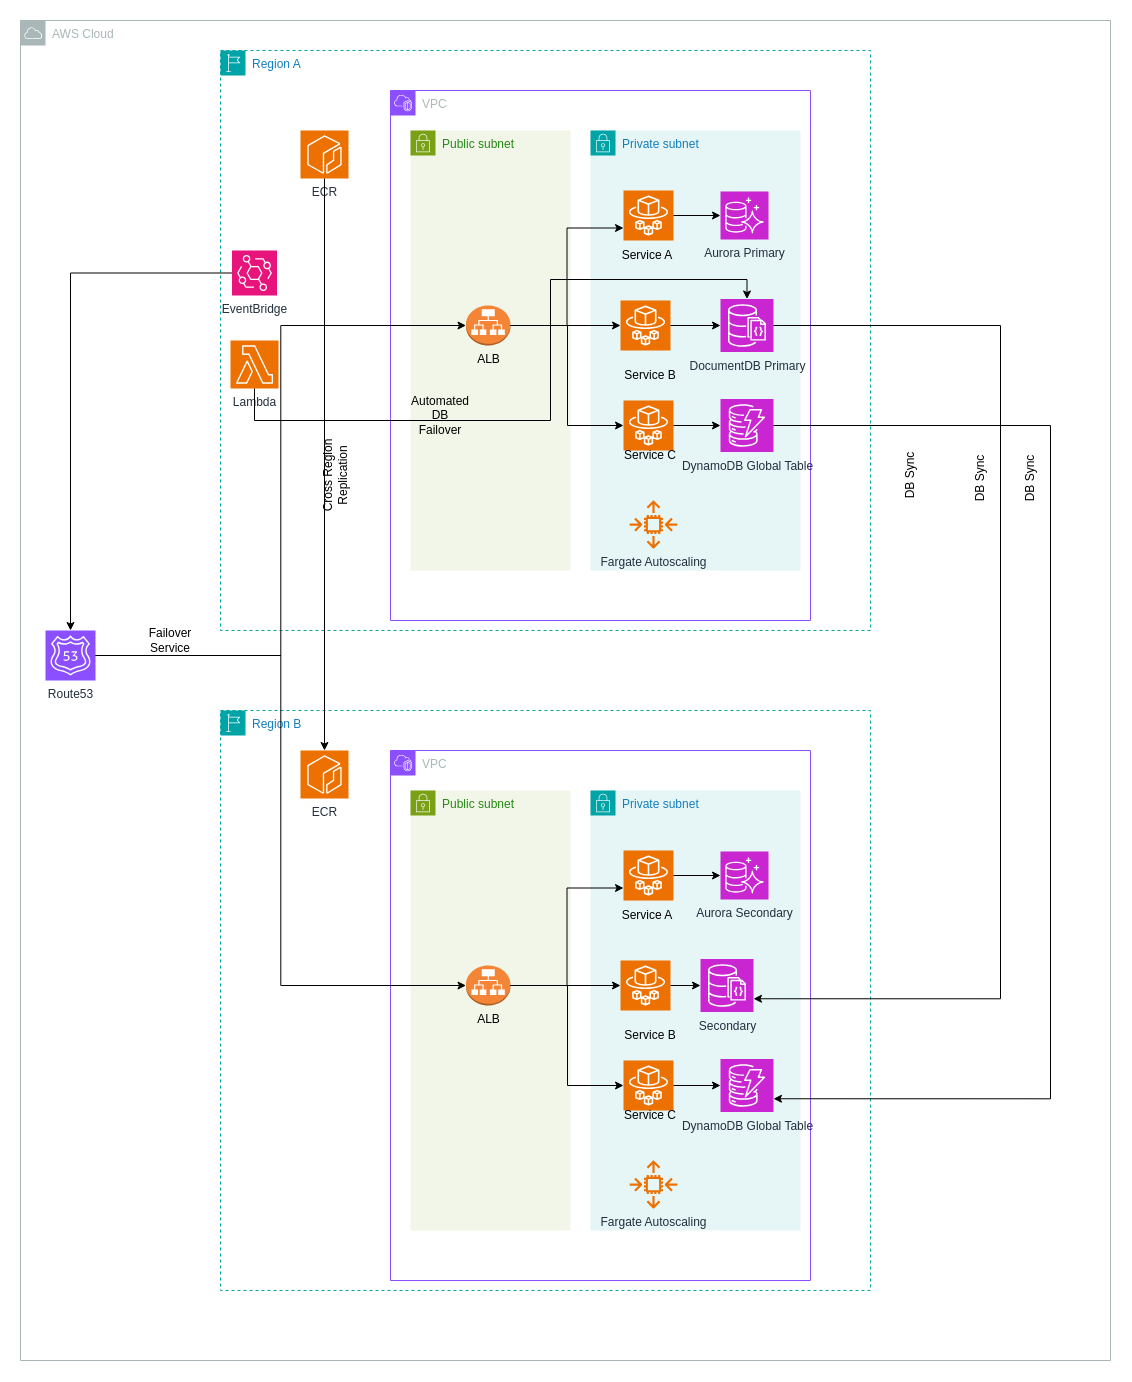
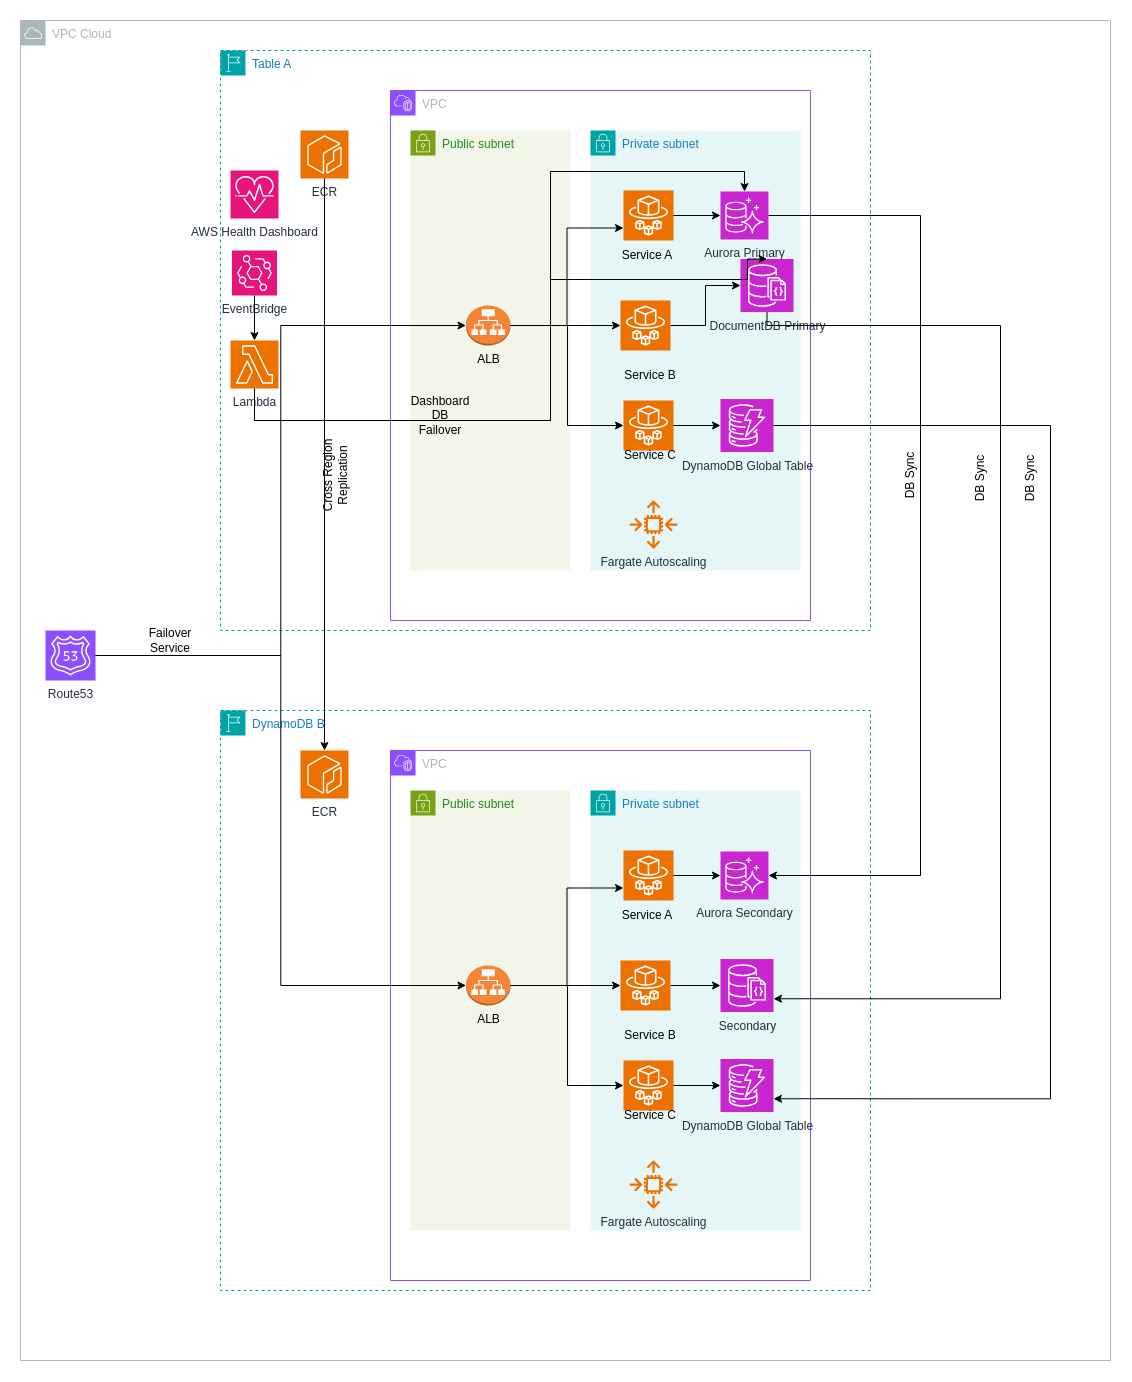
(80, 35) -> (80, 35)
(276, 65) -> (273, 65)
none -> (602, 172)
none -> (255, 195)
(747, 326) -> (767, 286)
(71, 368) -> (255, 315)
(441, 416) -> (441, 416)
none -> (921, 542)
(276, 725) -> (285, 725)
(727, 986) -> (747, 986)
